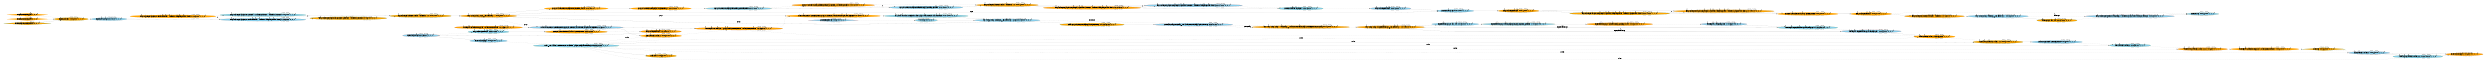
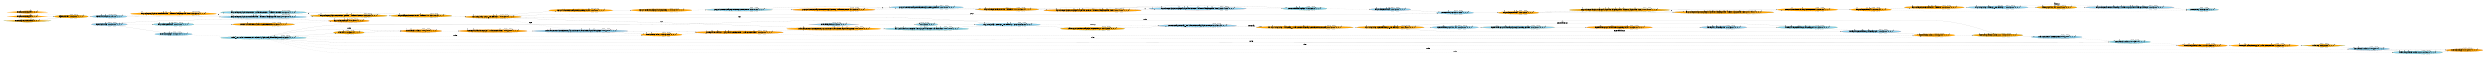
none -> (421, 31)
